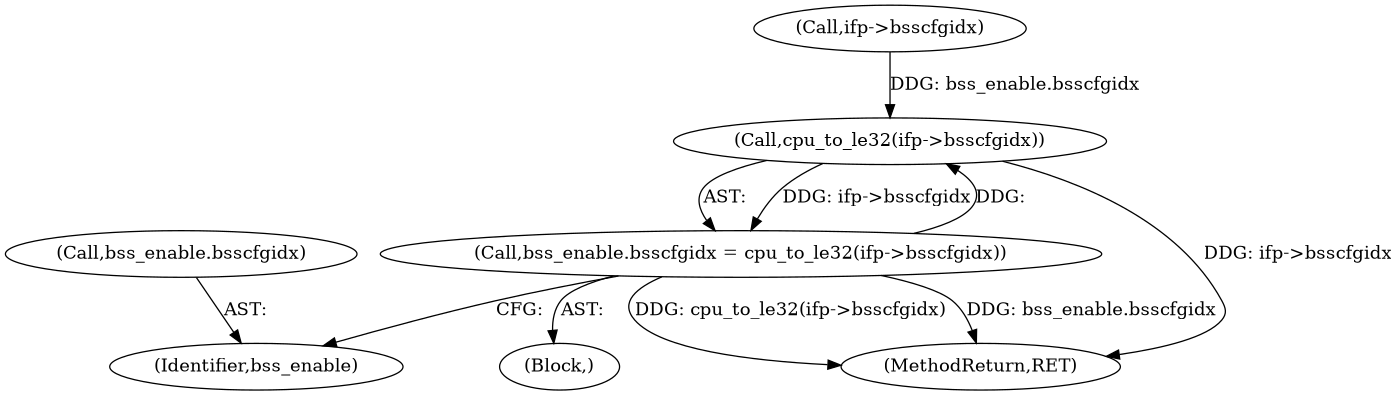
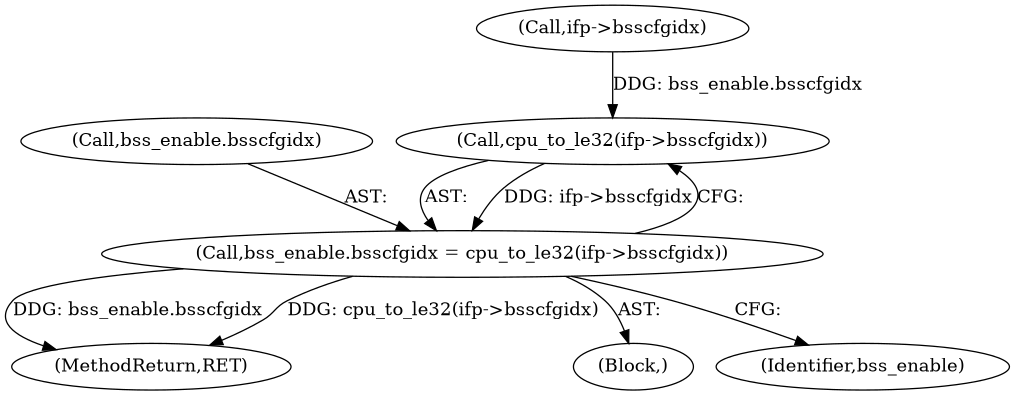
(1003, 198) -> (723, 198)
(1180, 248) -> none
(215, 305) -> (322, 195)
